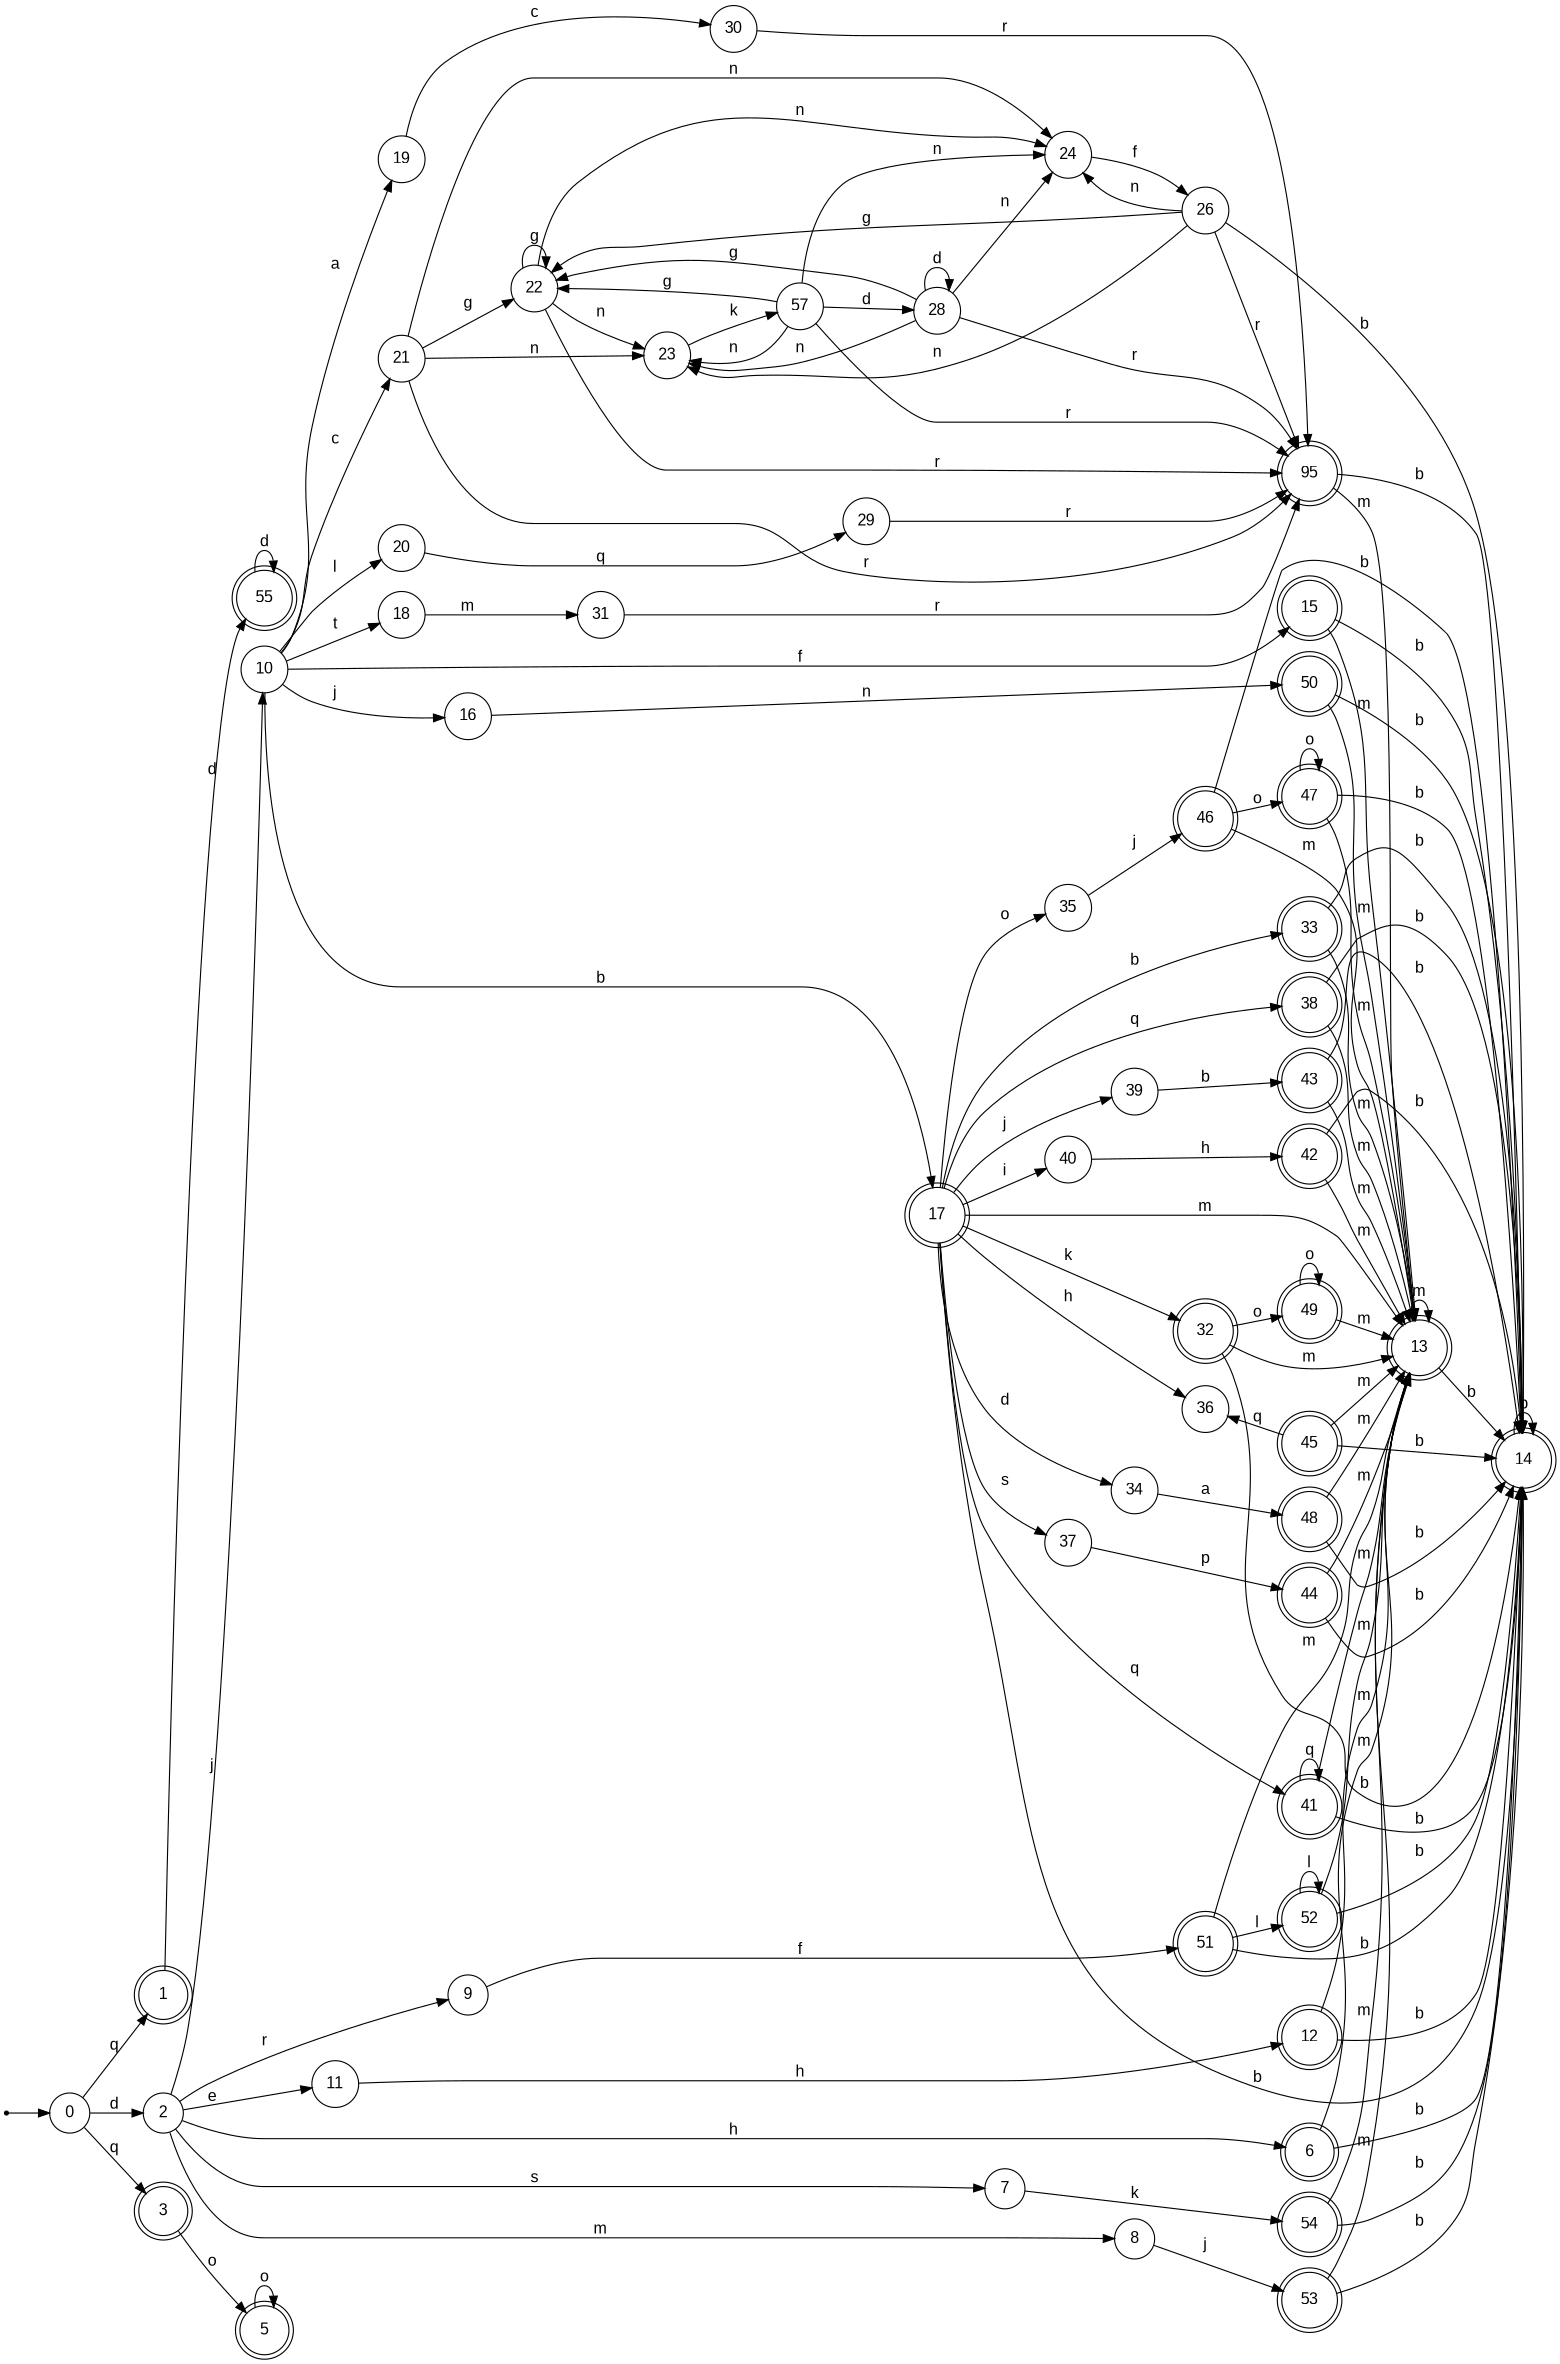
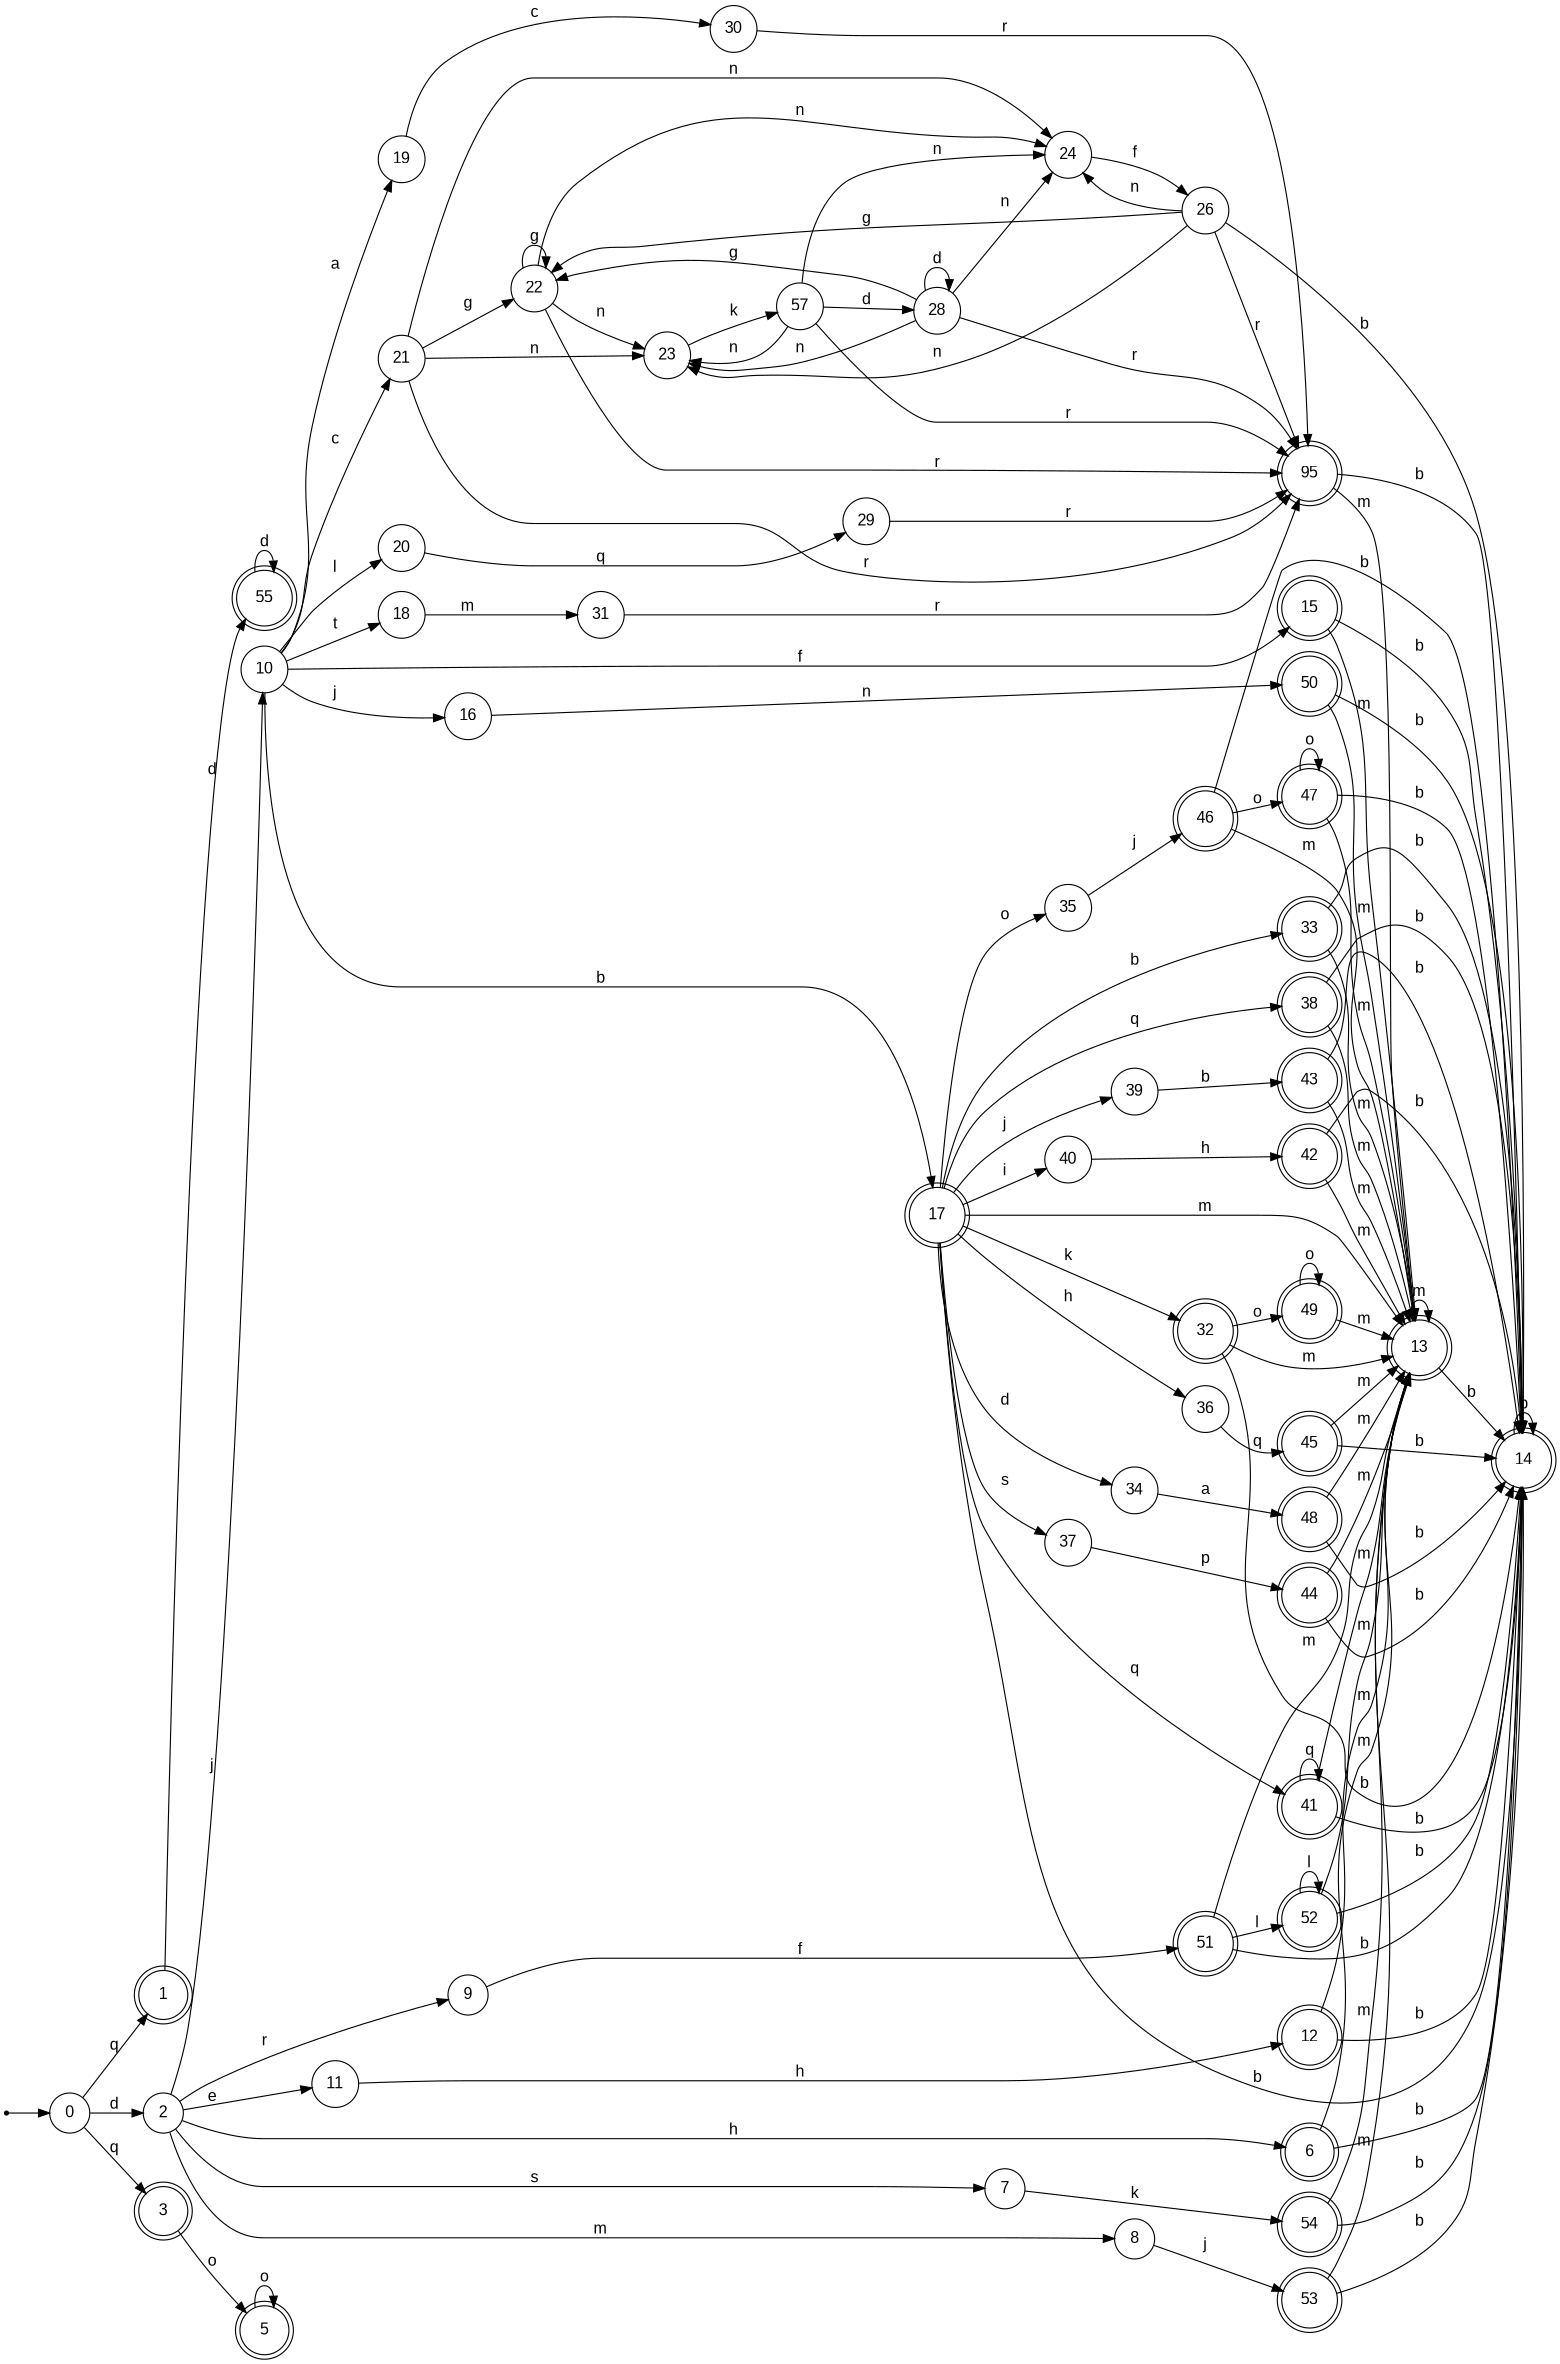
(673, 292) -> none
(1261, 1427) -> (1241, 1444)
